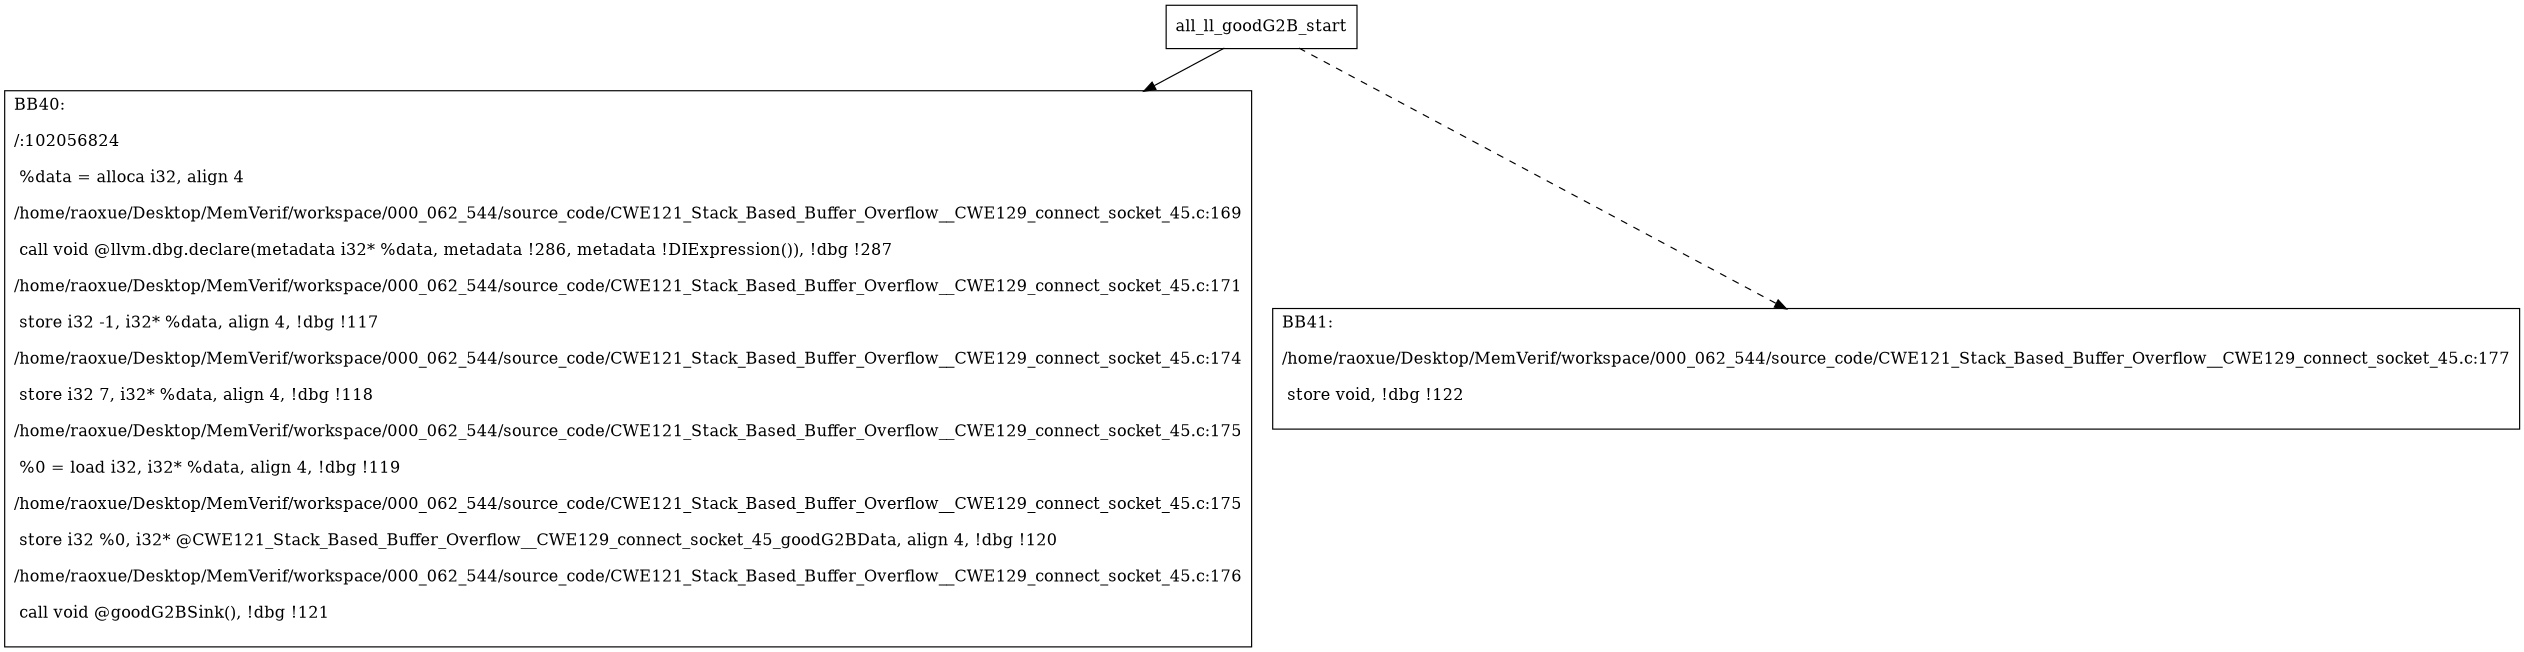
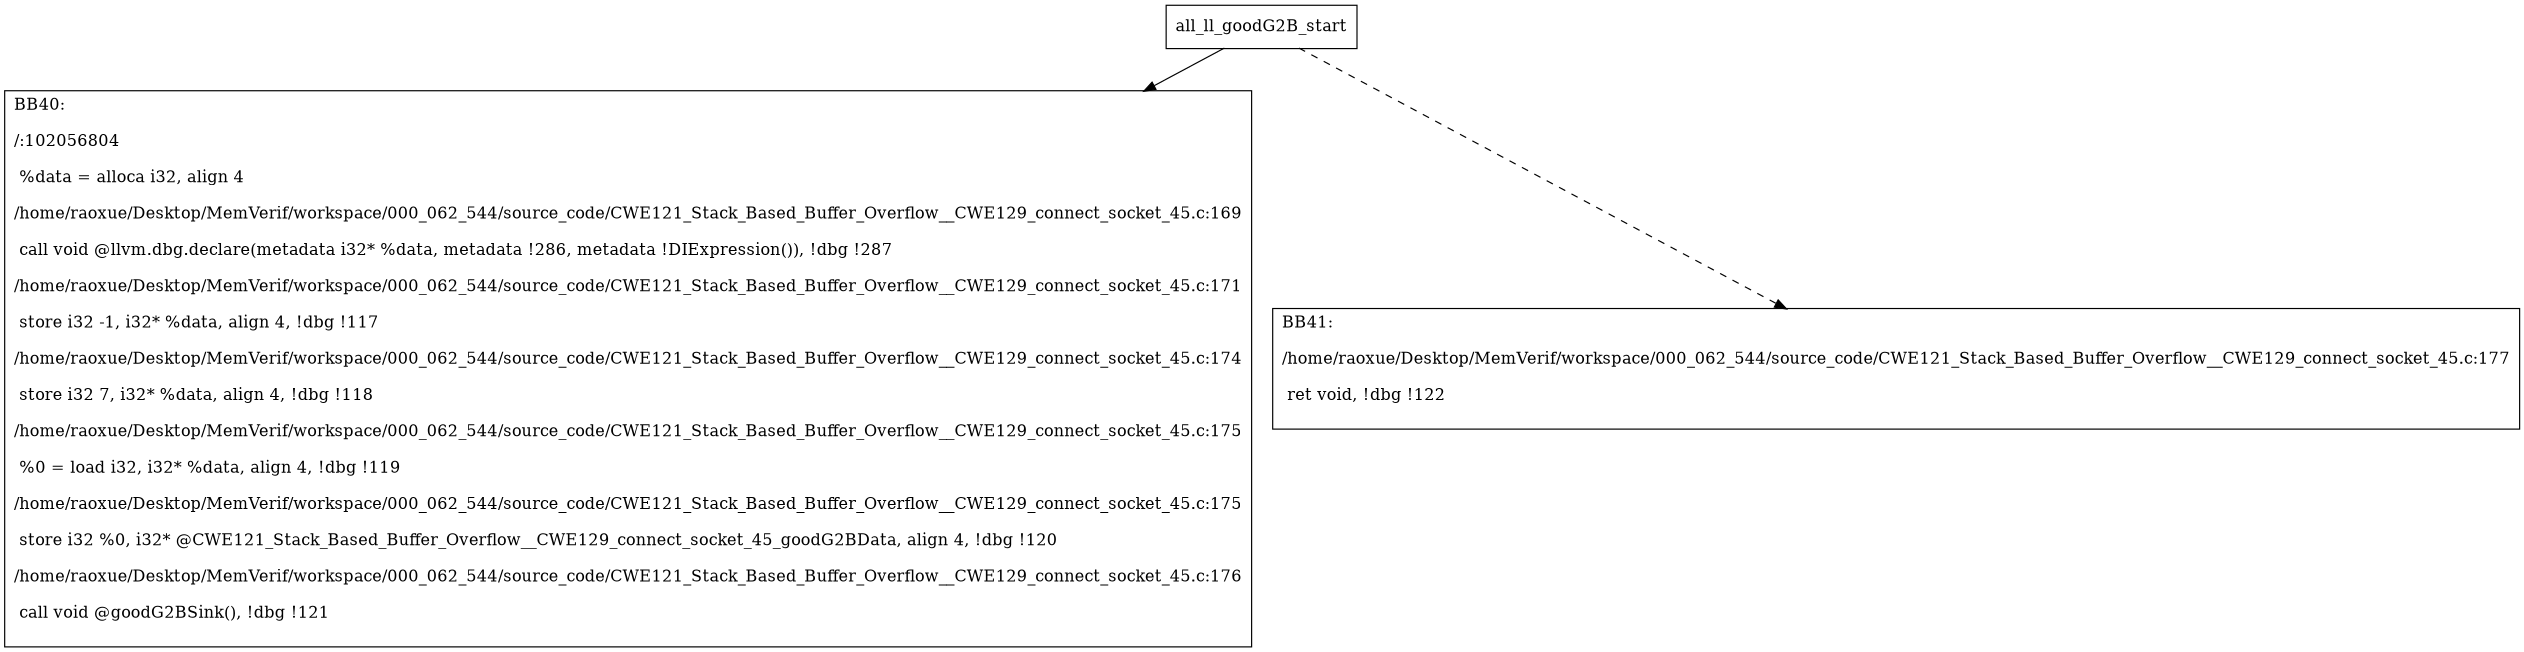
(67, 141) -> (67, 141)
(1373, 395) -> (1364, 395)
